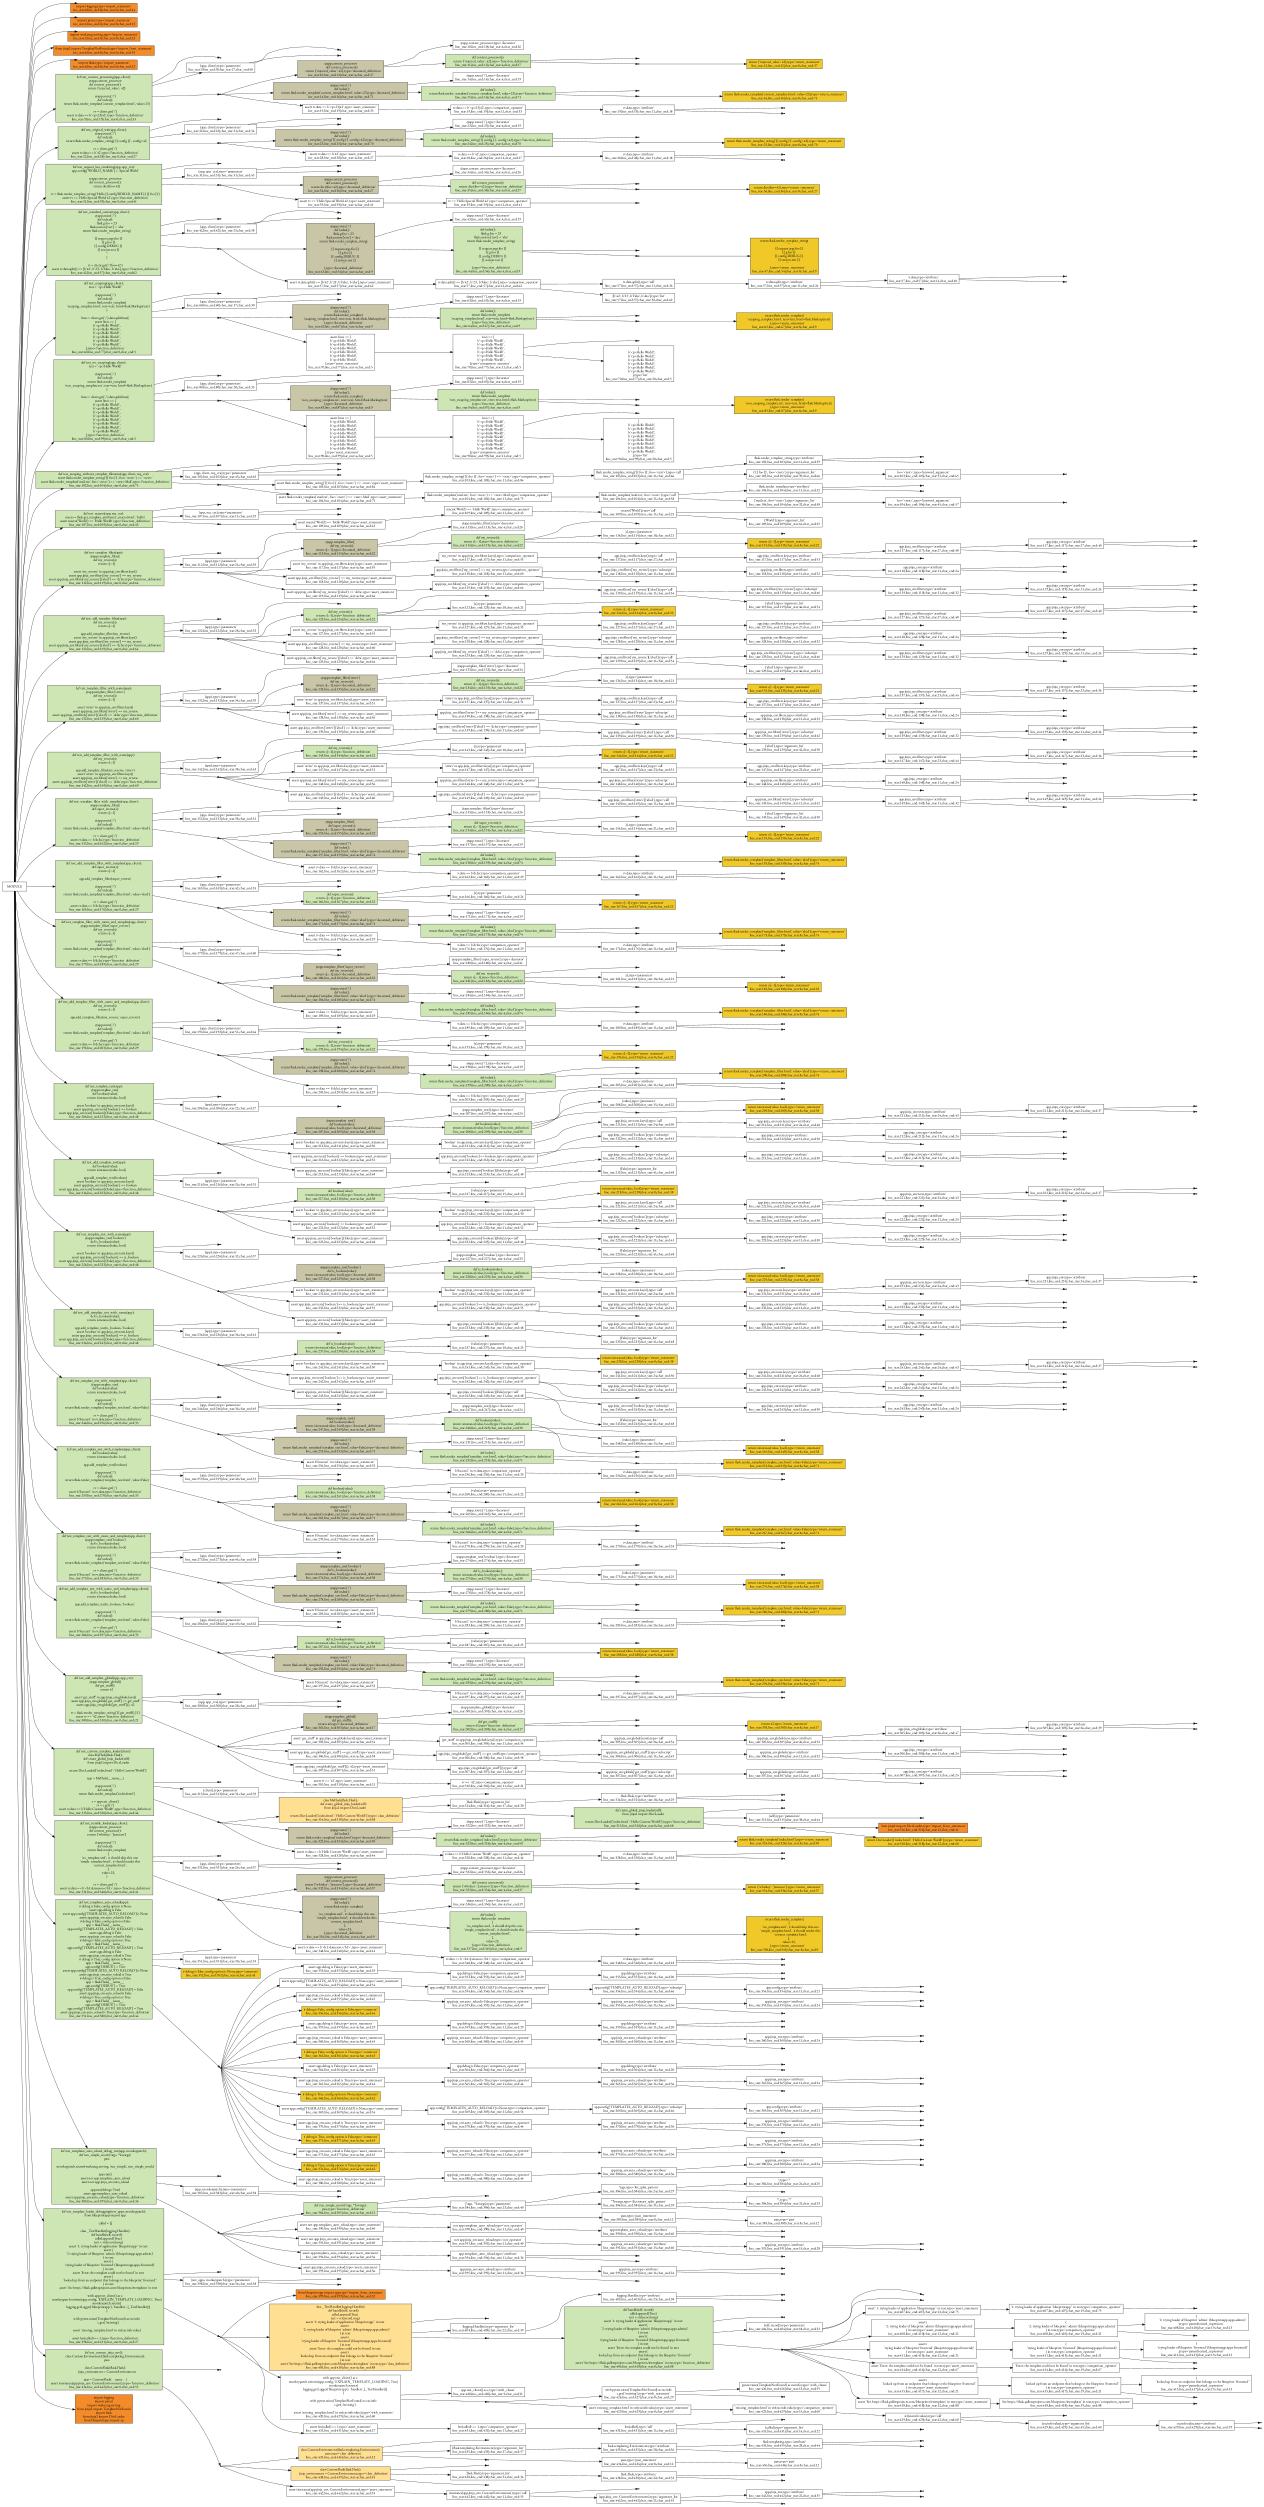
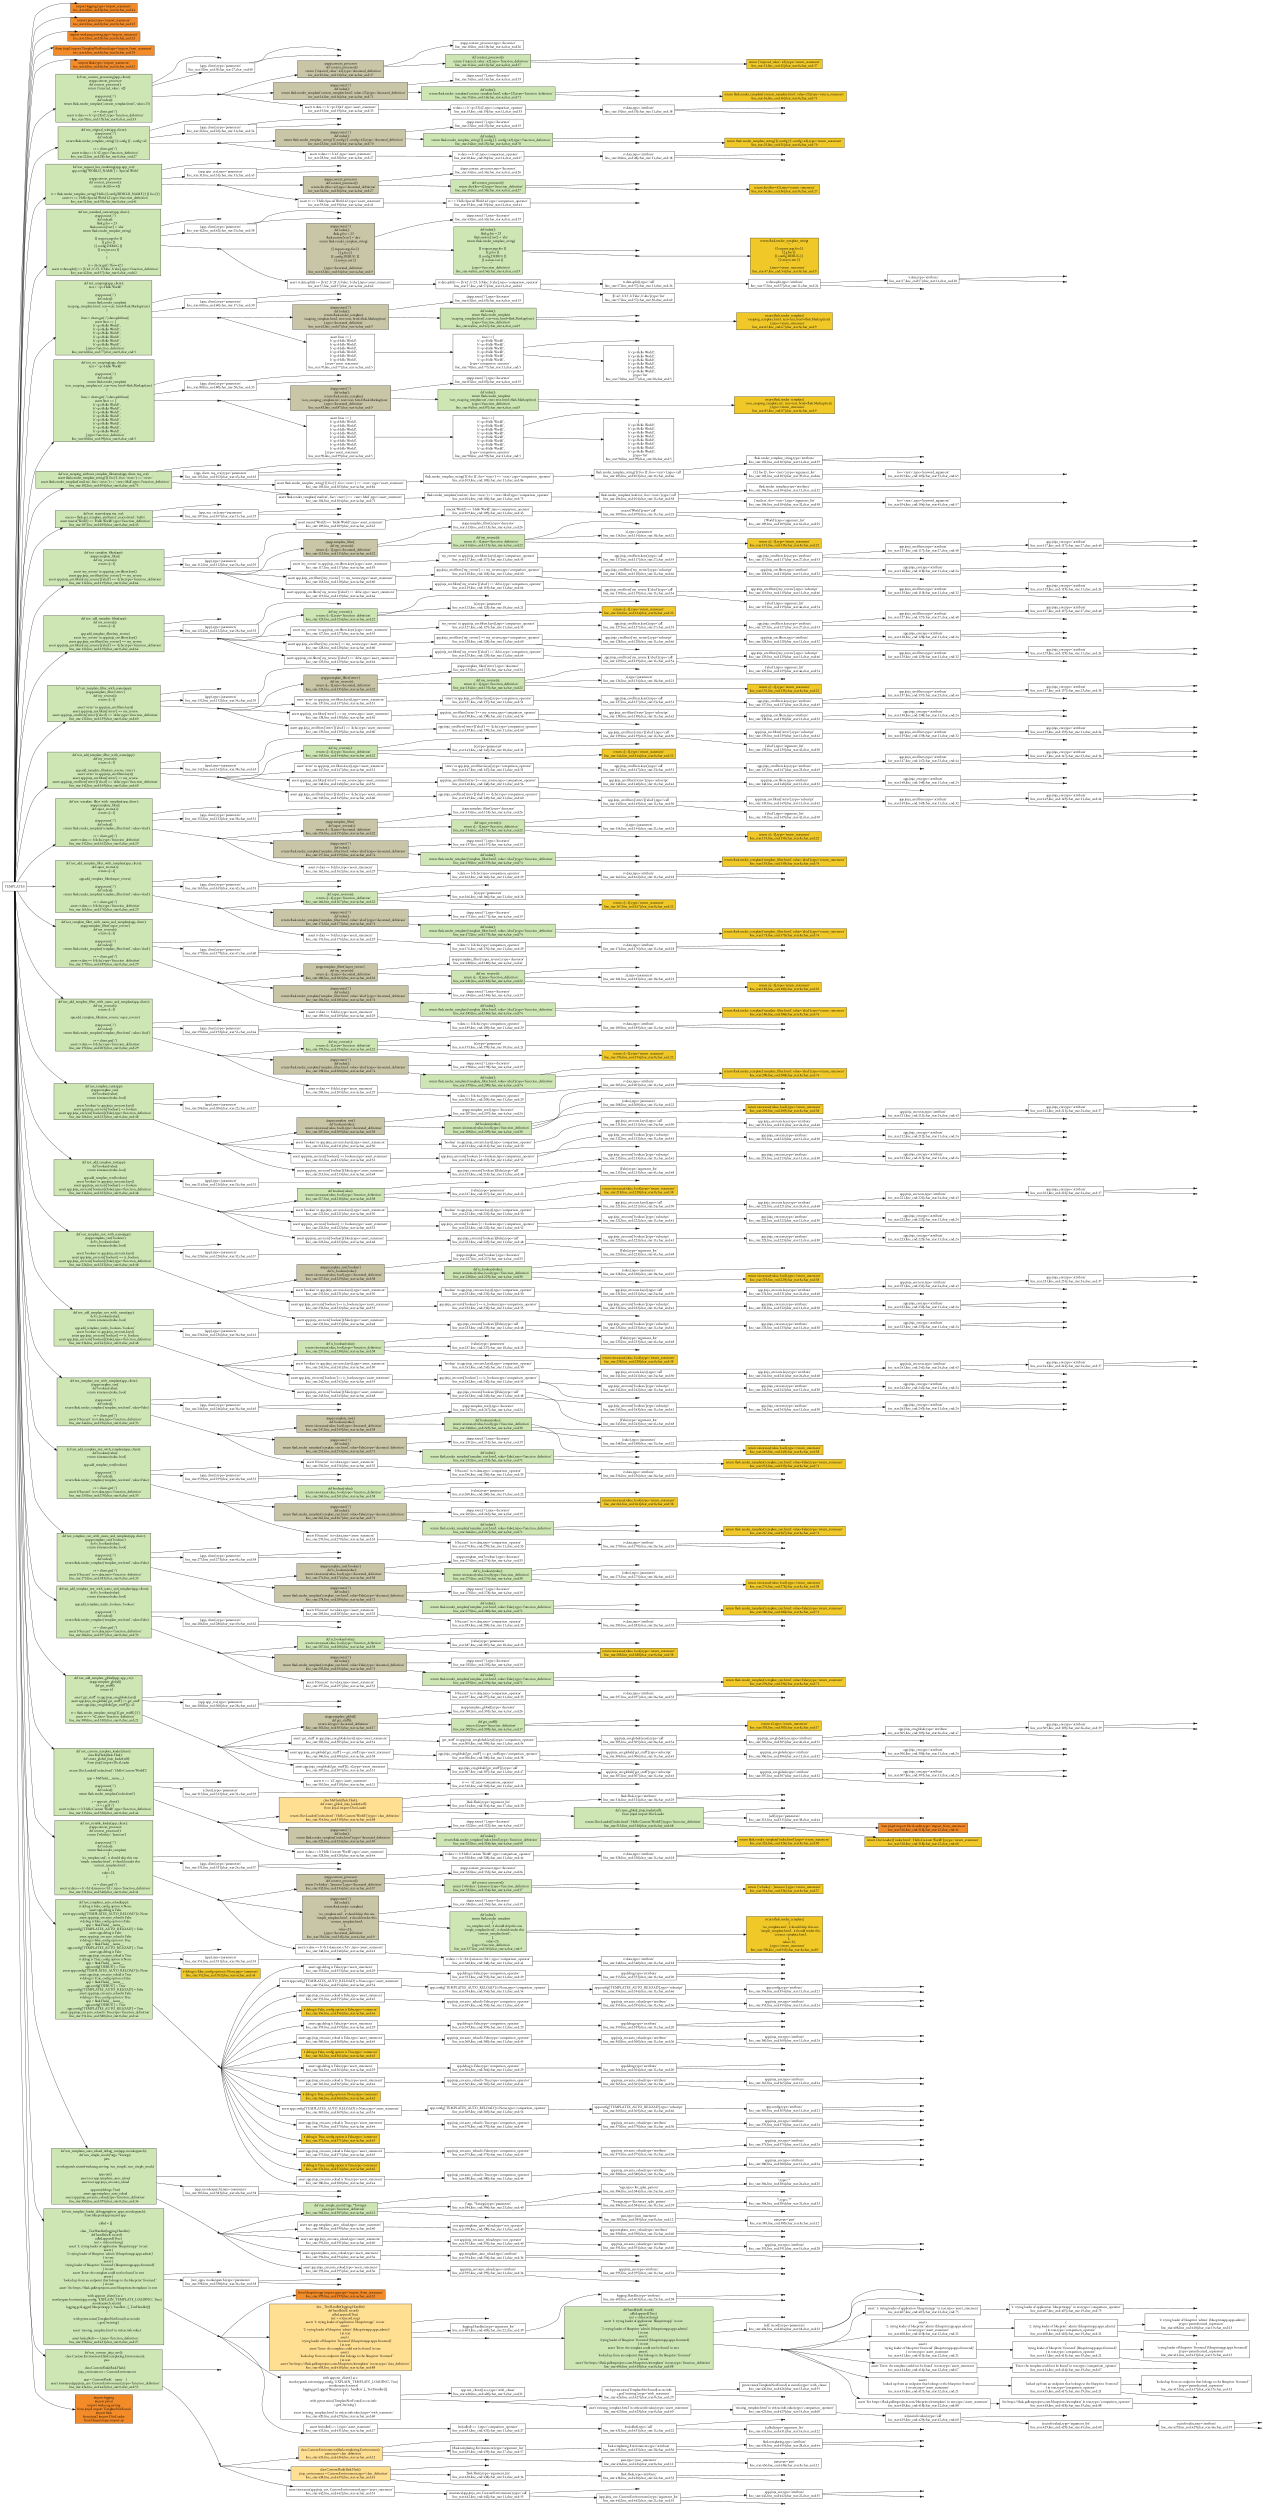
(15, 887) -> (15, 887)
